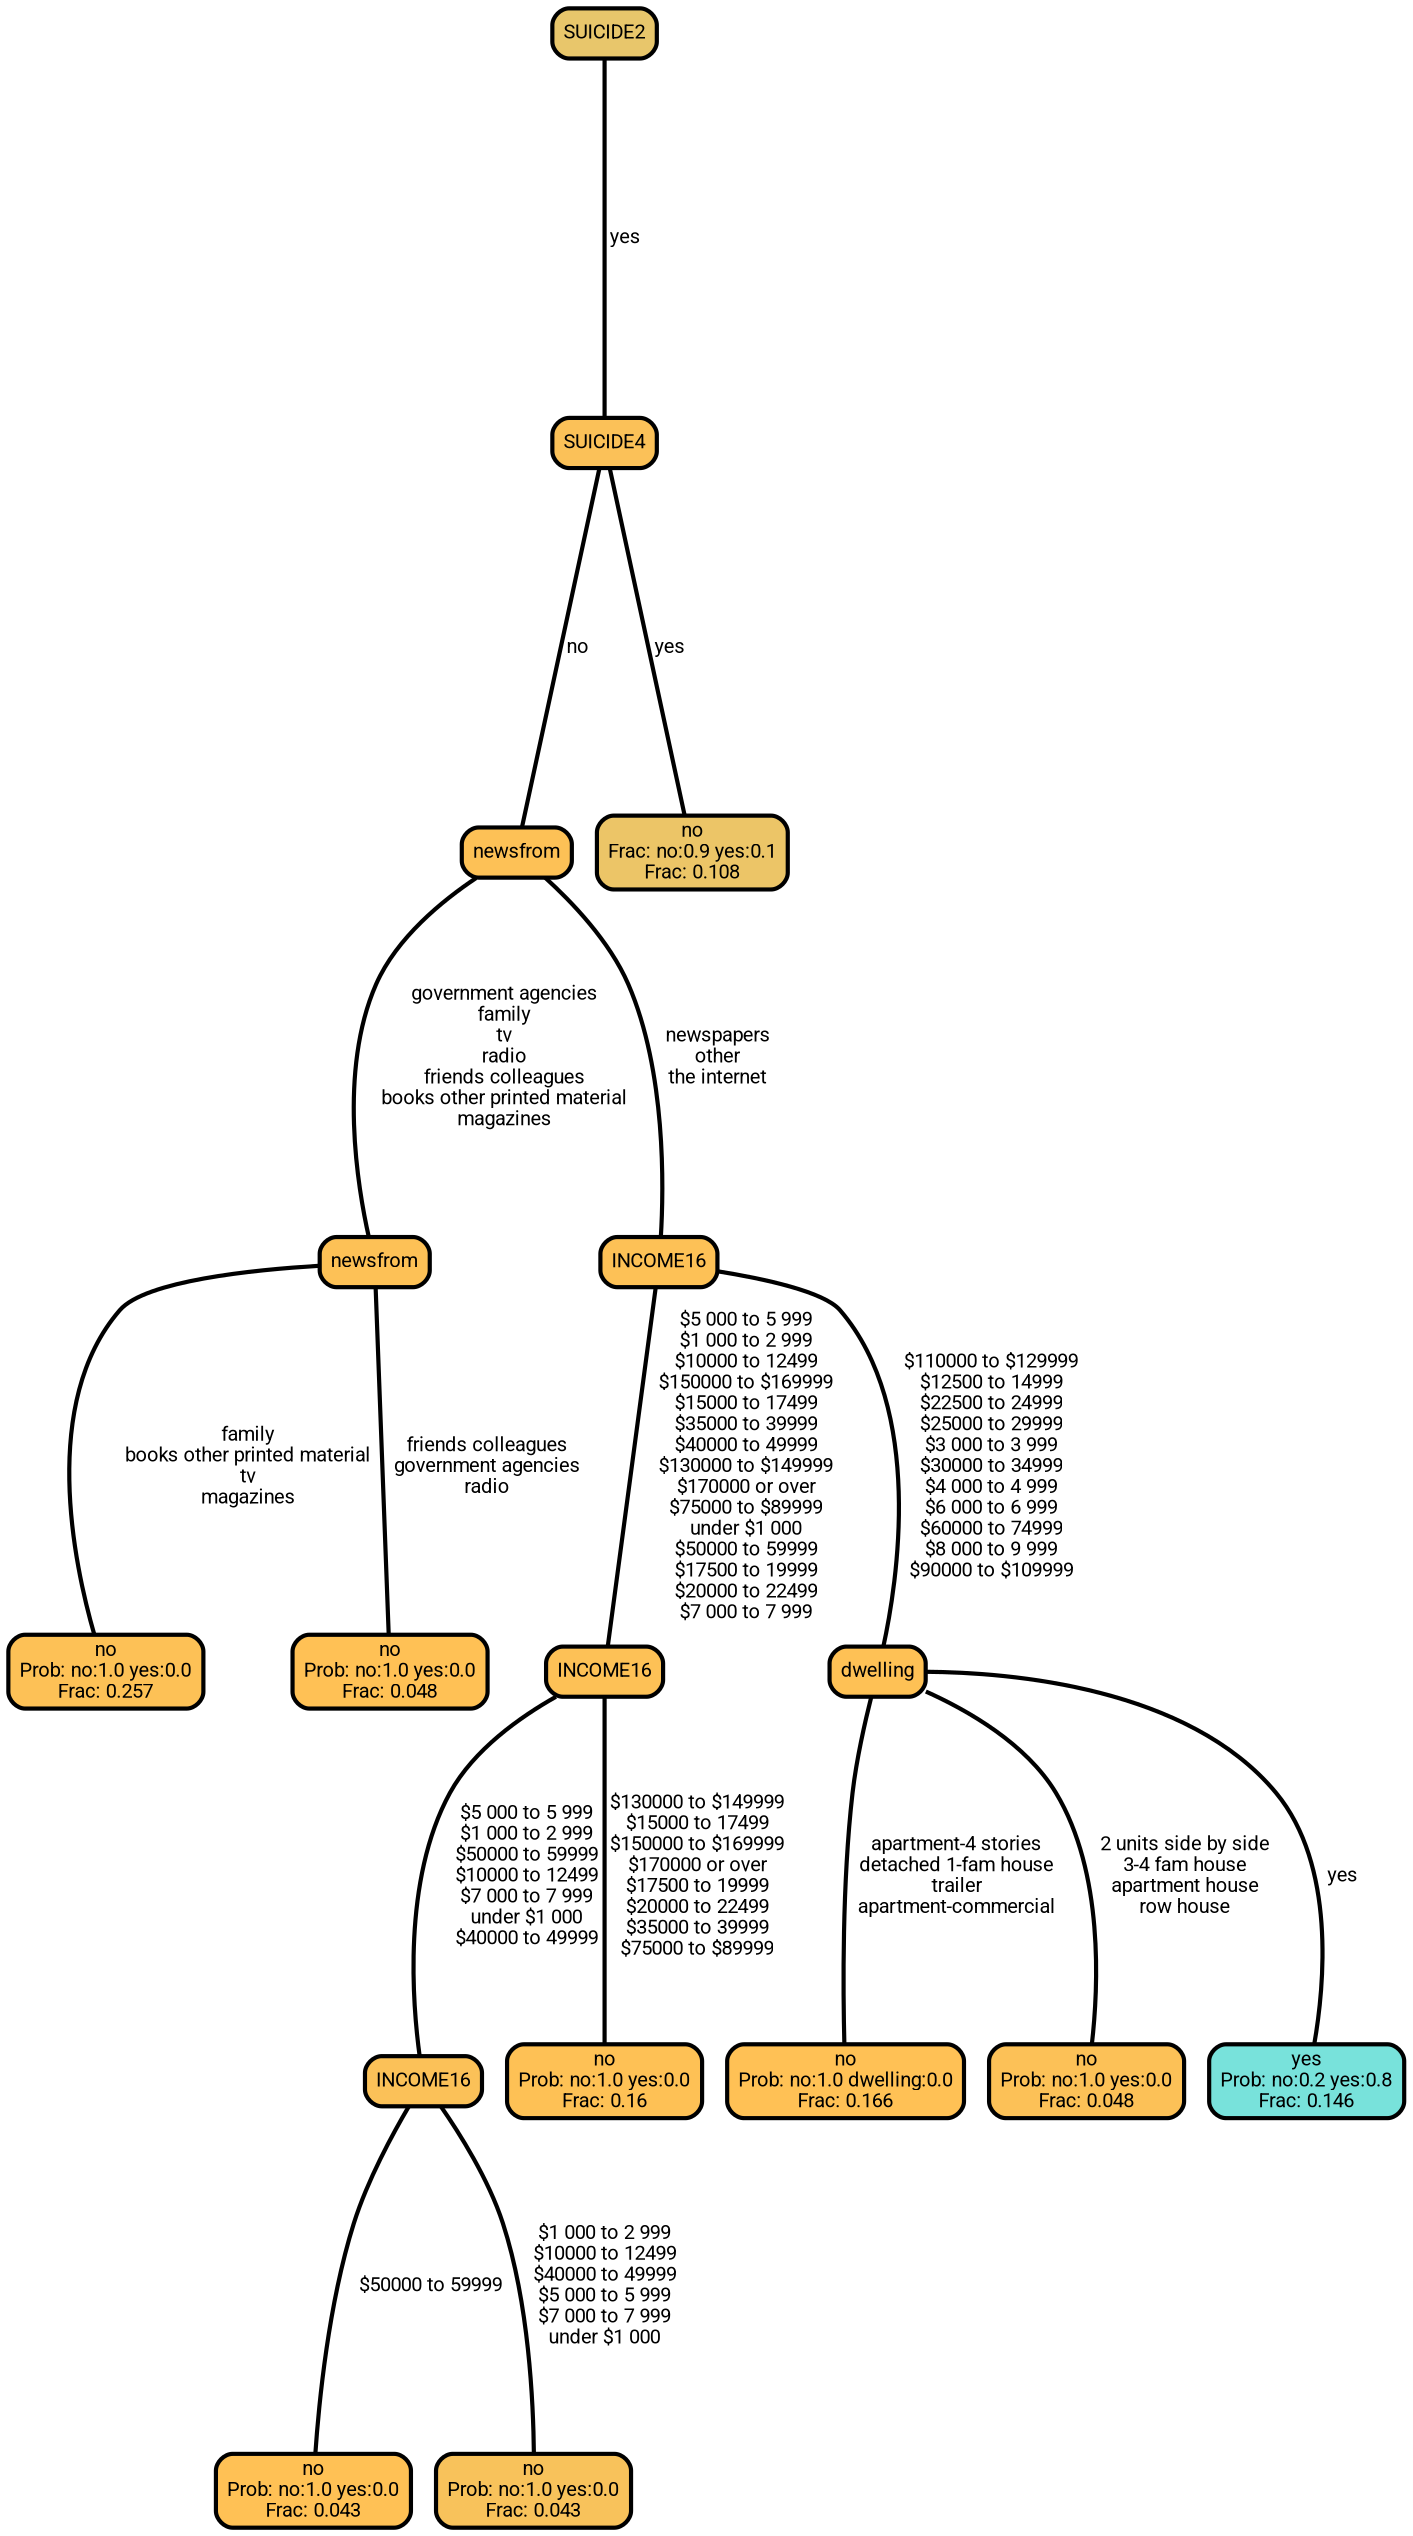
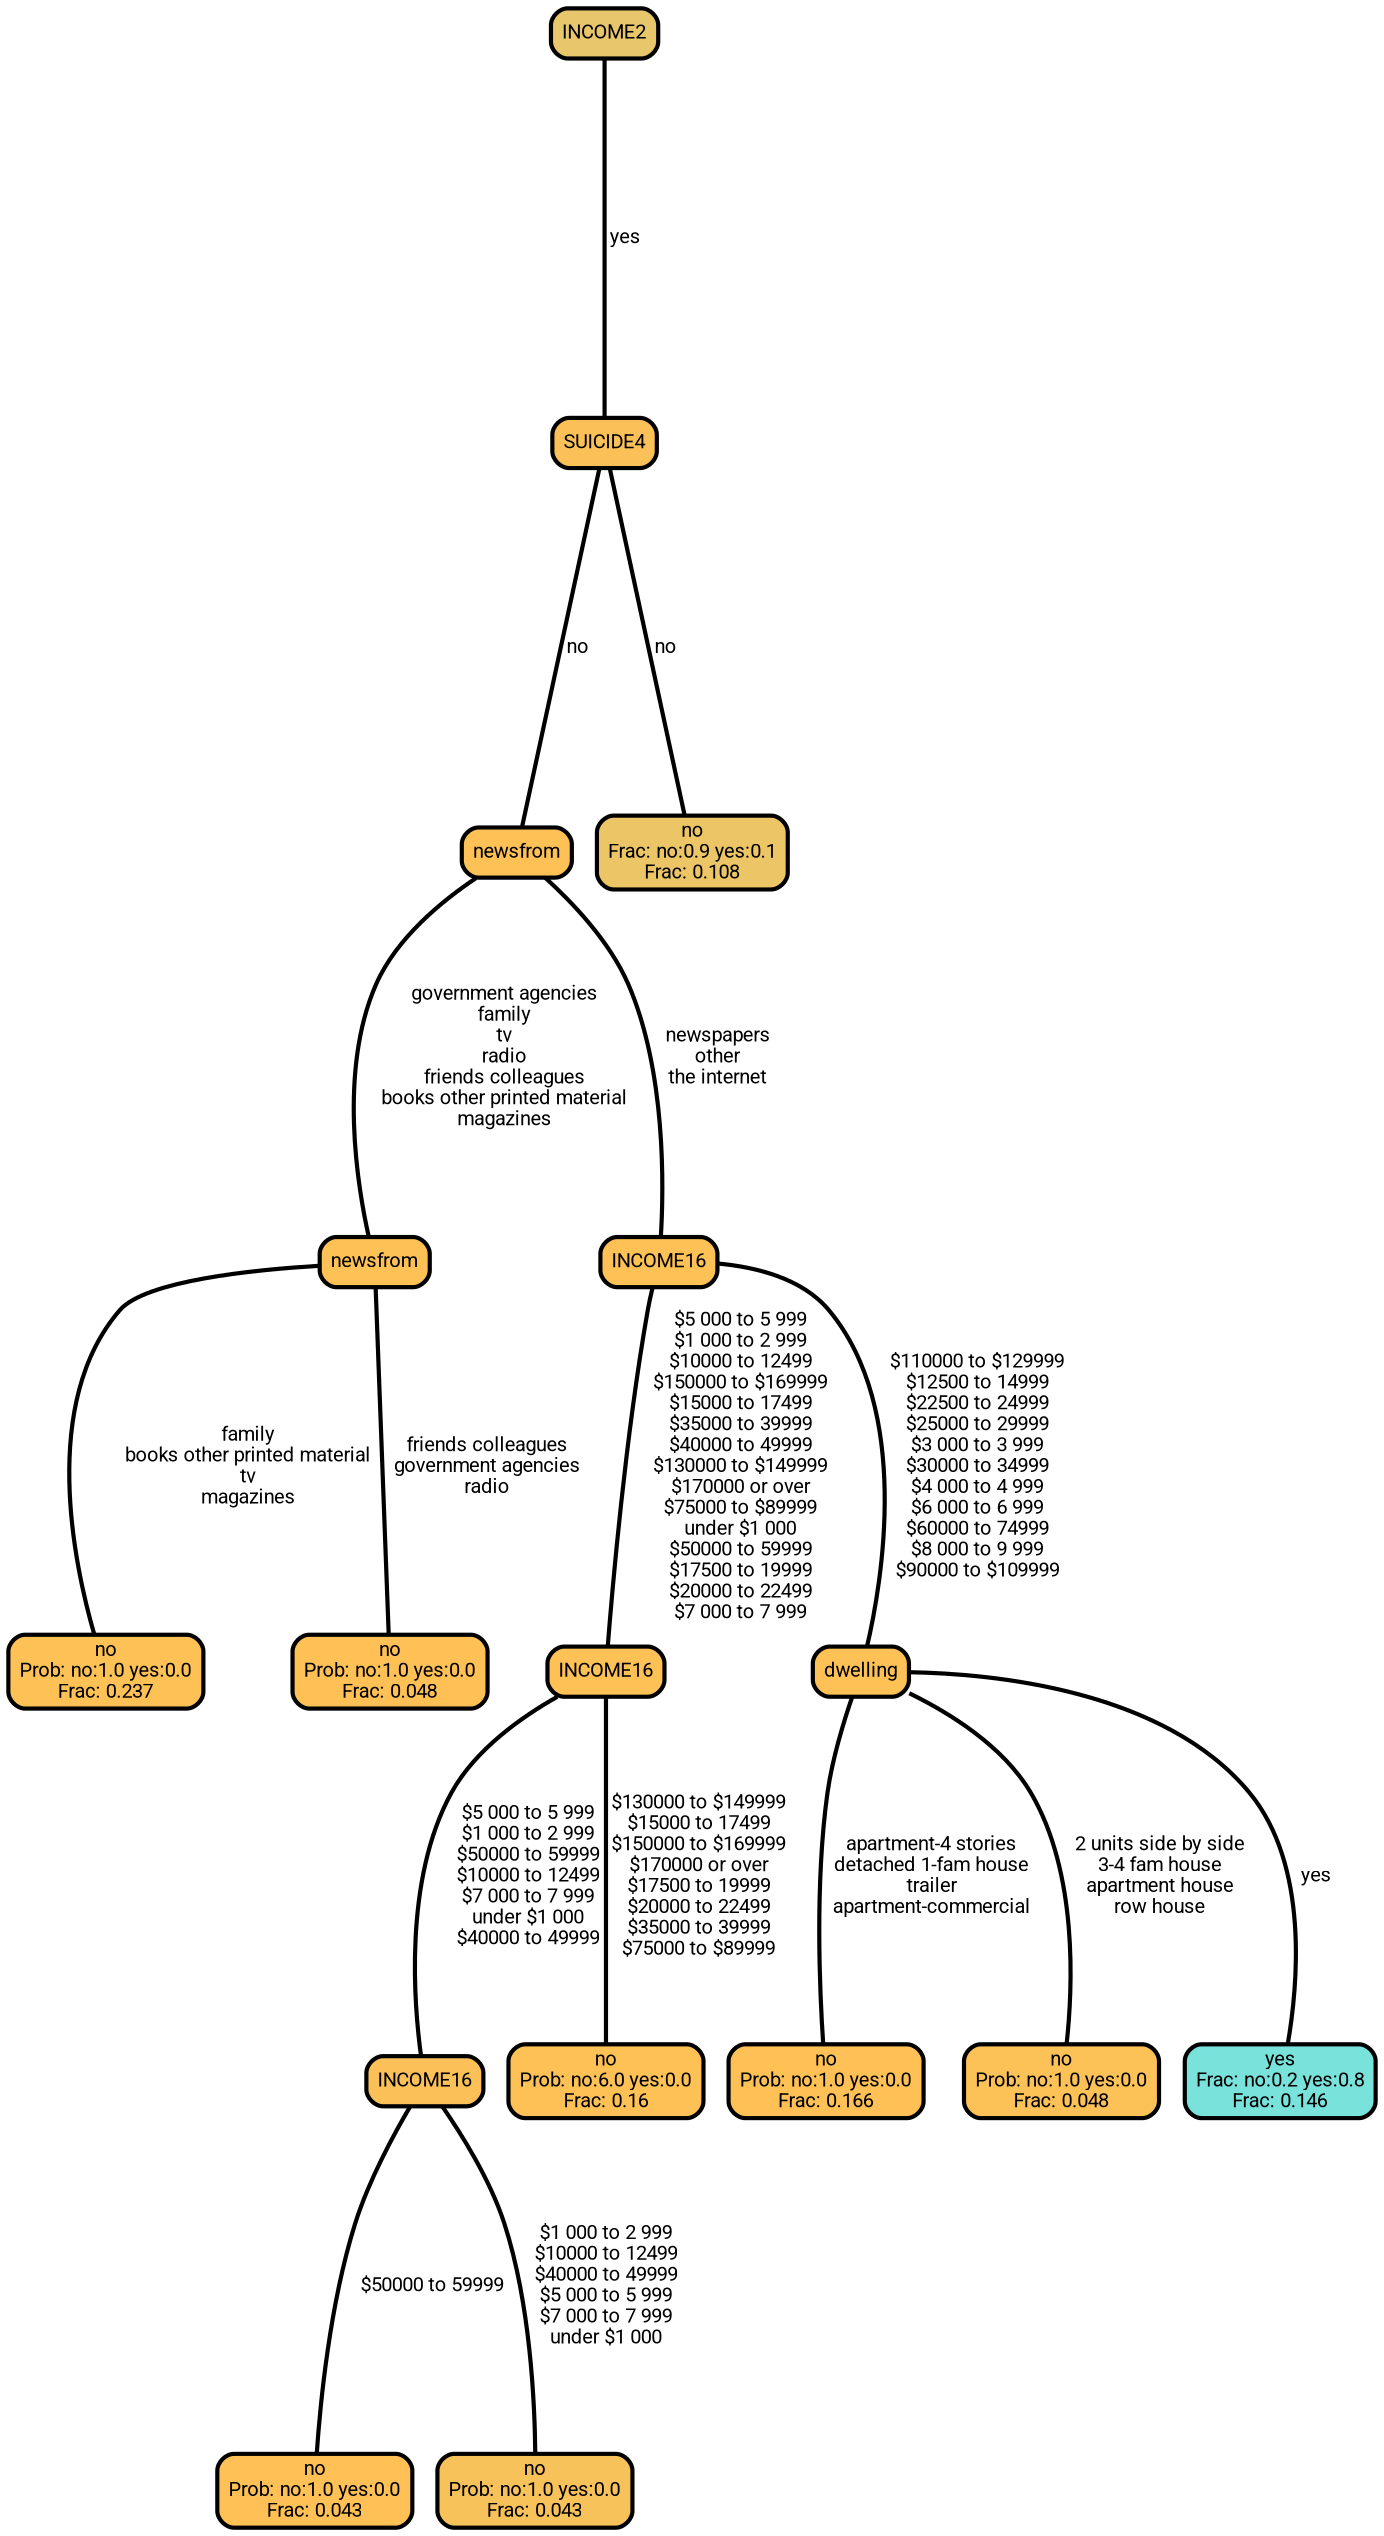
(605, 33) -> (605, 33)
(667, 648) -> (663, 648)
(106, 1672) -> (106, 1672)
(605, 2081) -> (606, 2081)
(846, 2081) -> (826, 2081)
(1307, 2081) -> (1280, 2081)
